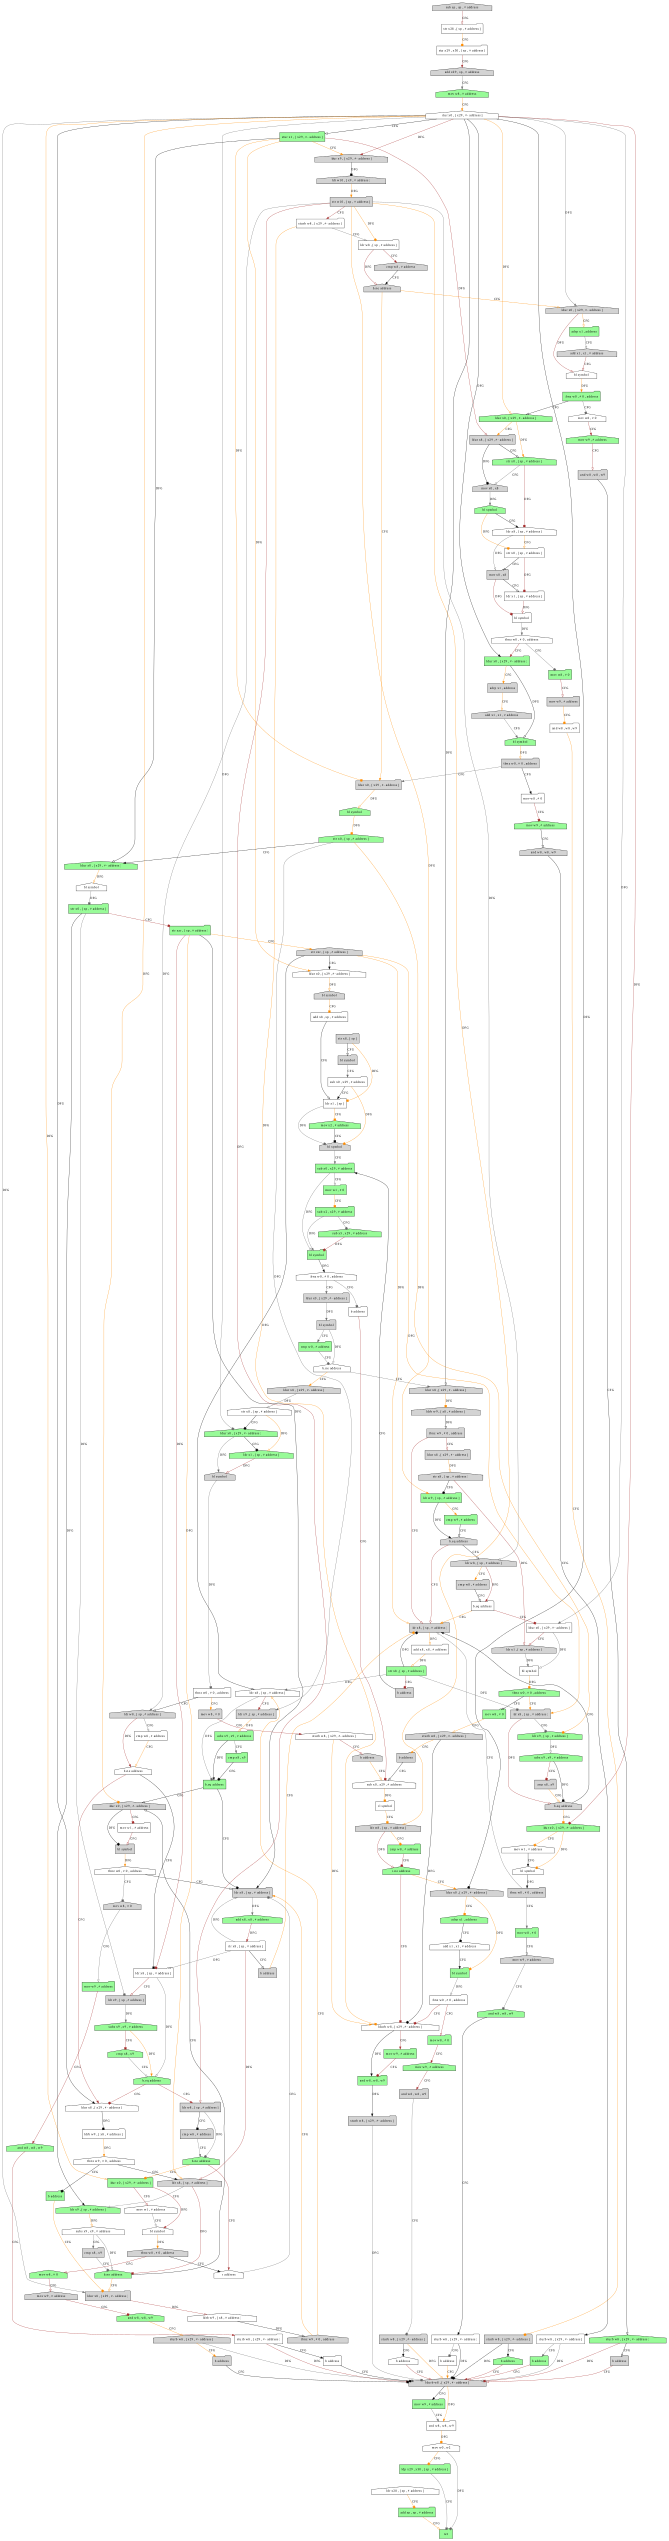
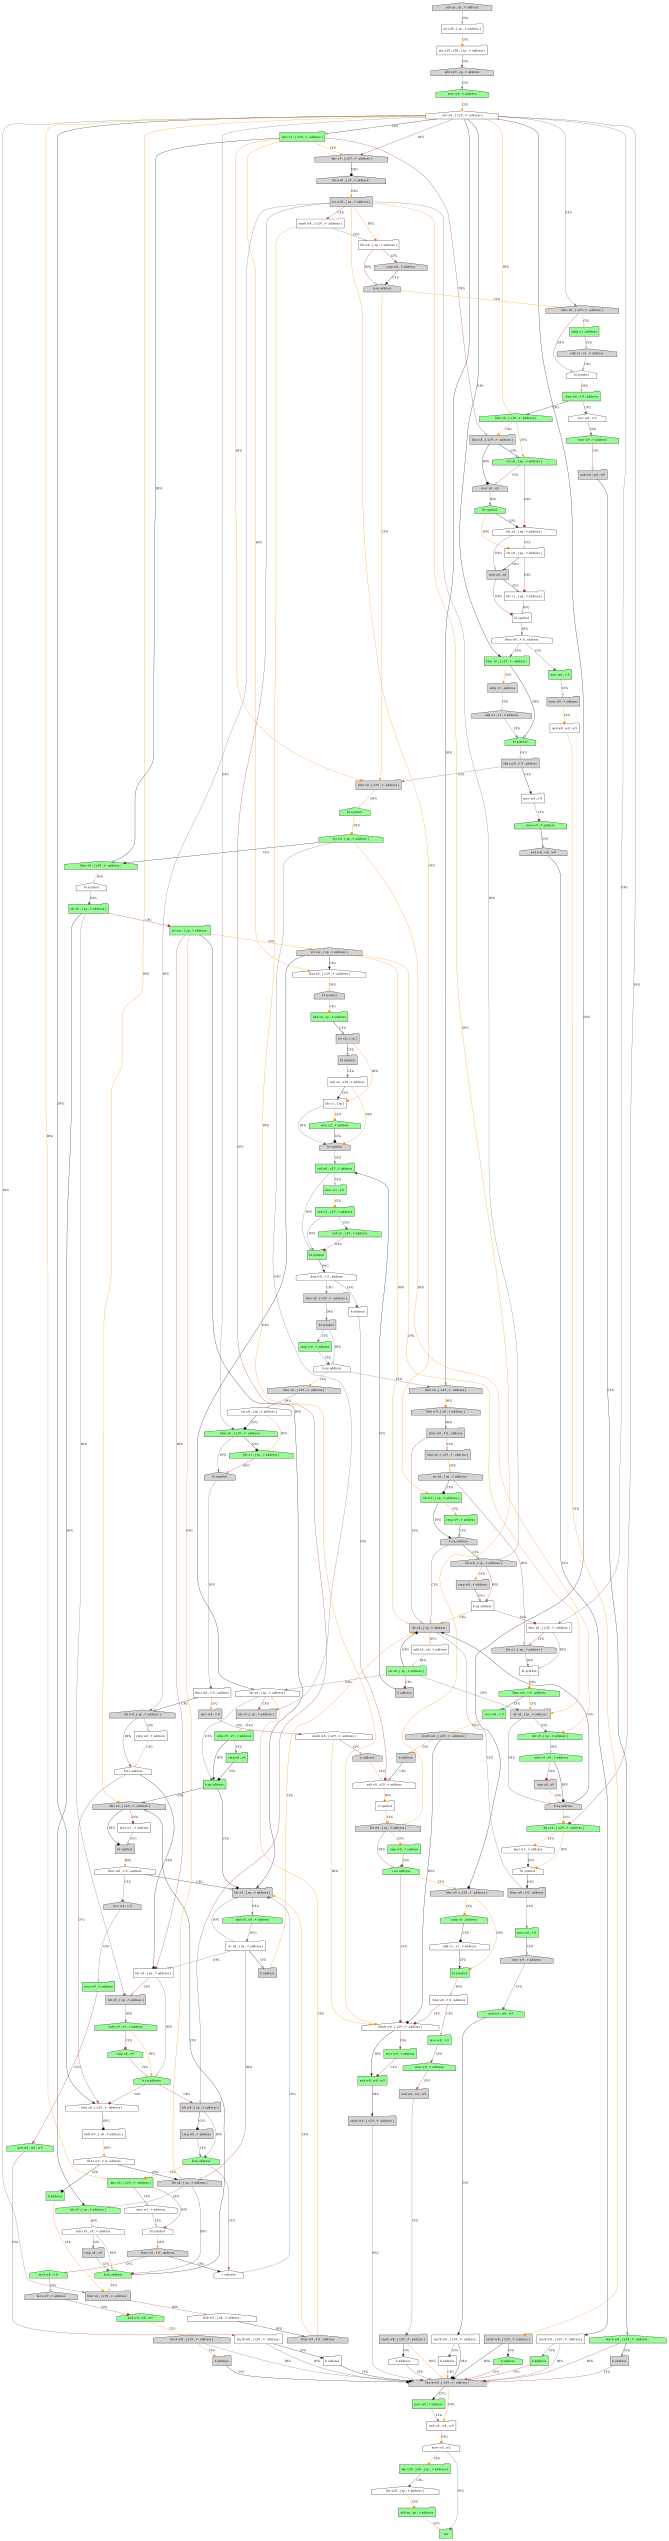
(329, 1017) -> (329, 1017)
(321, 1060) -> (338, 1027)
(445, 2498) -> (416, 2479)
